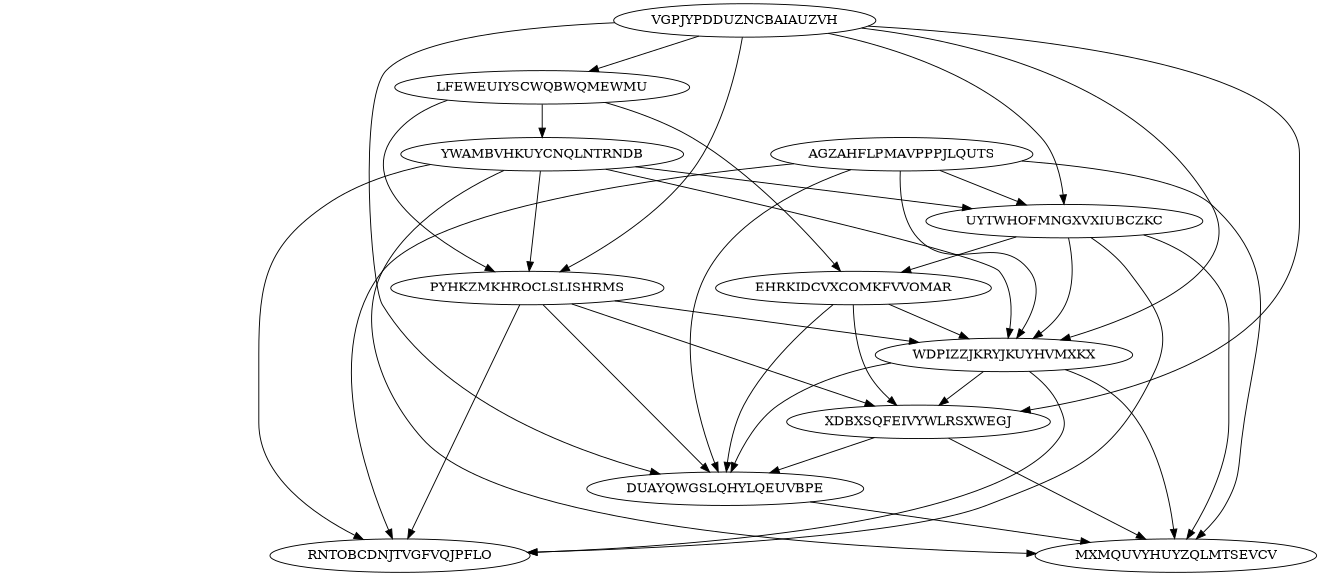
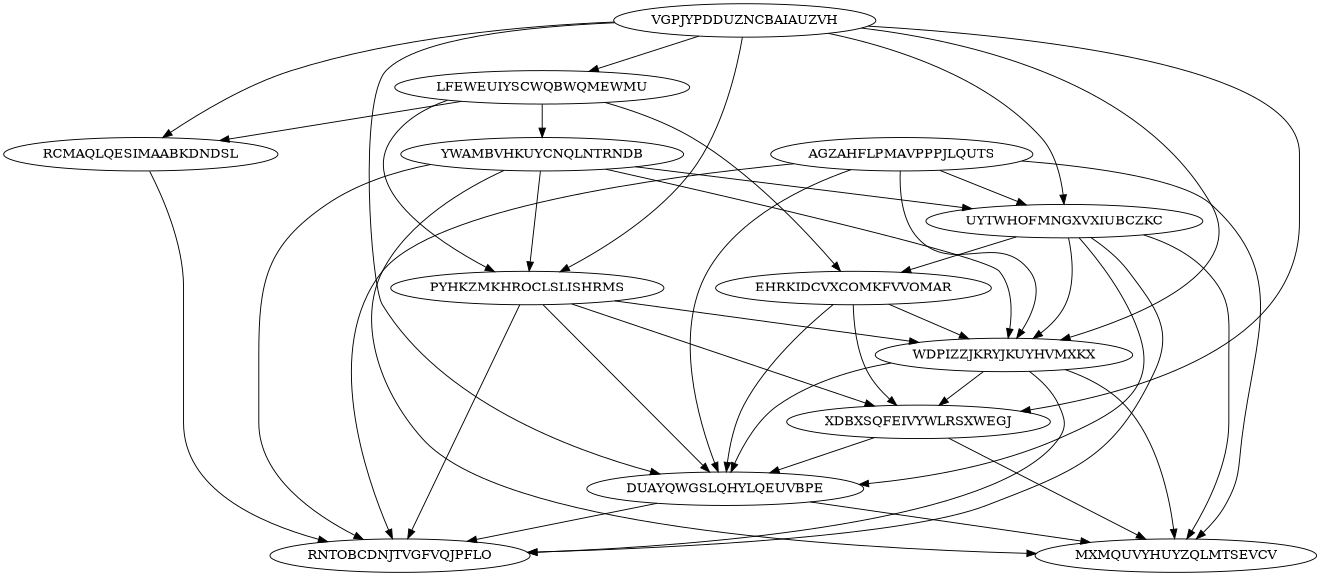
none -> (141, 154)
none -> (1089, 424)
none -> (567, 521)
